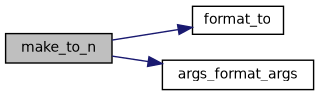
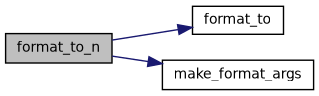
(59, 48) -> (59, 48)
(238, 75) -> (238, 75)
